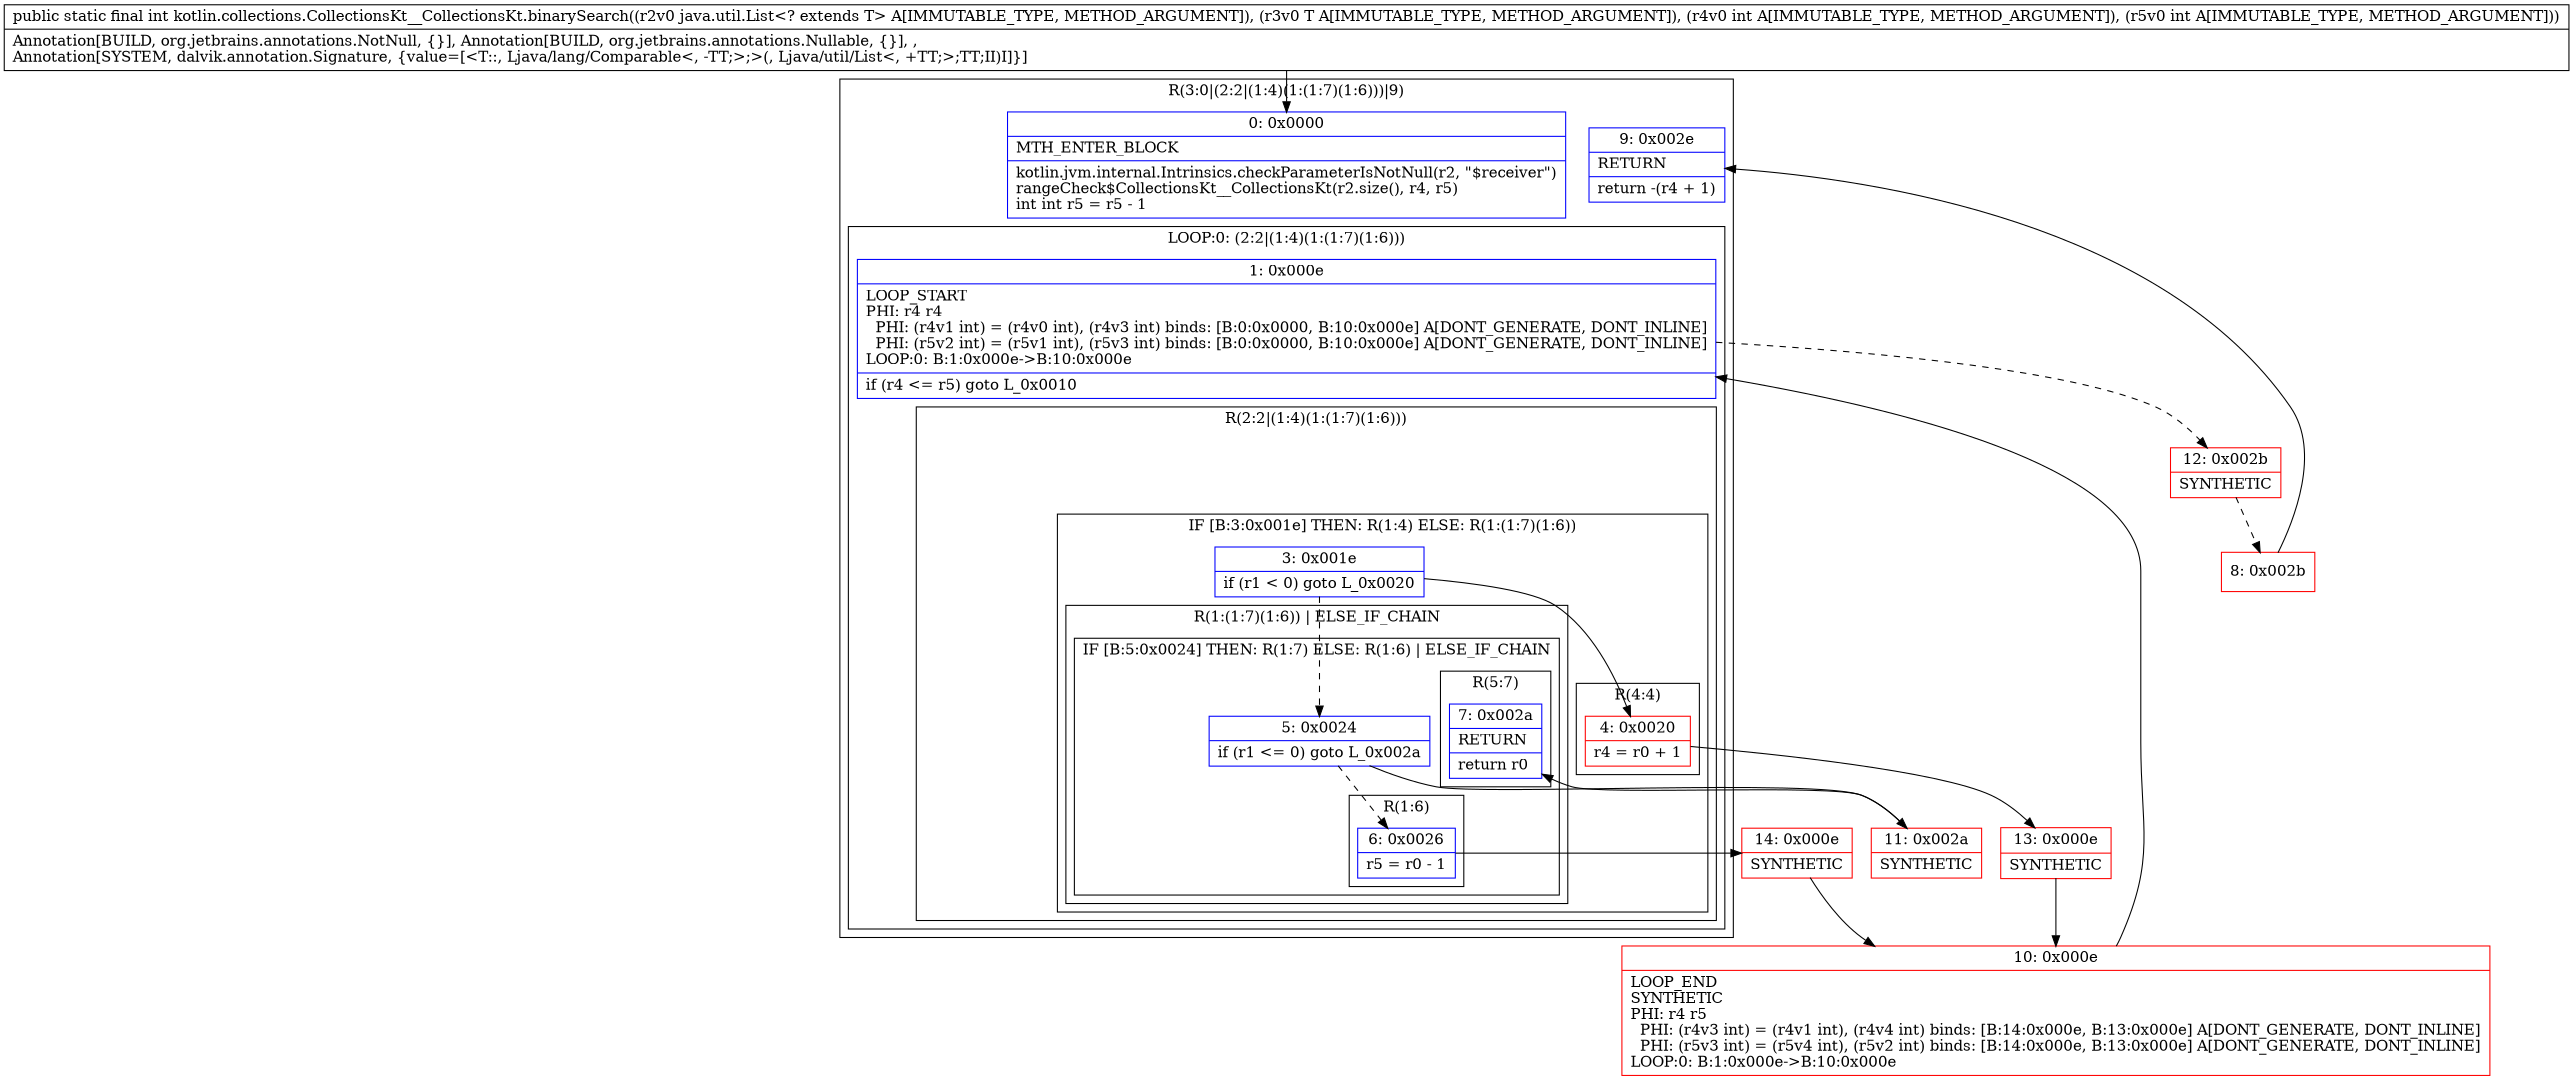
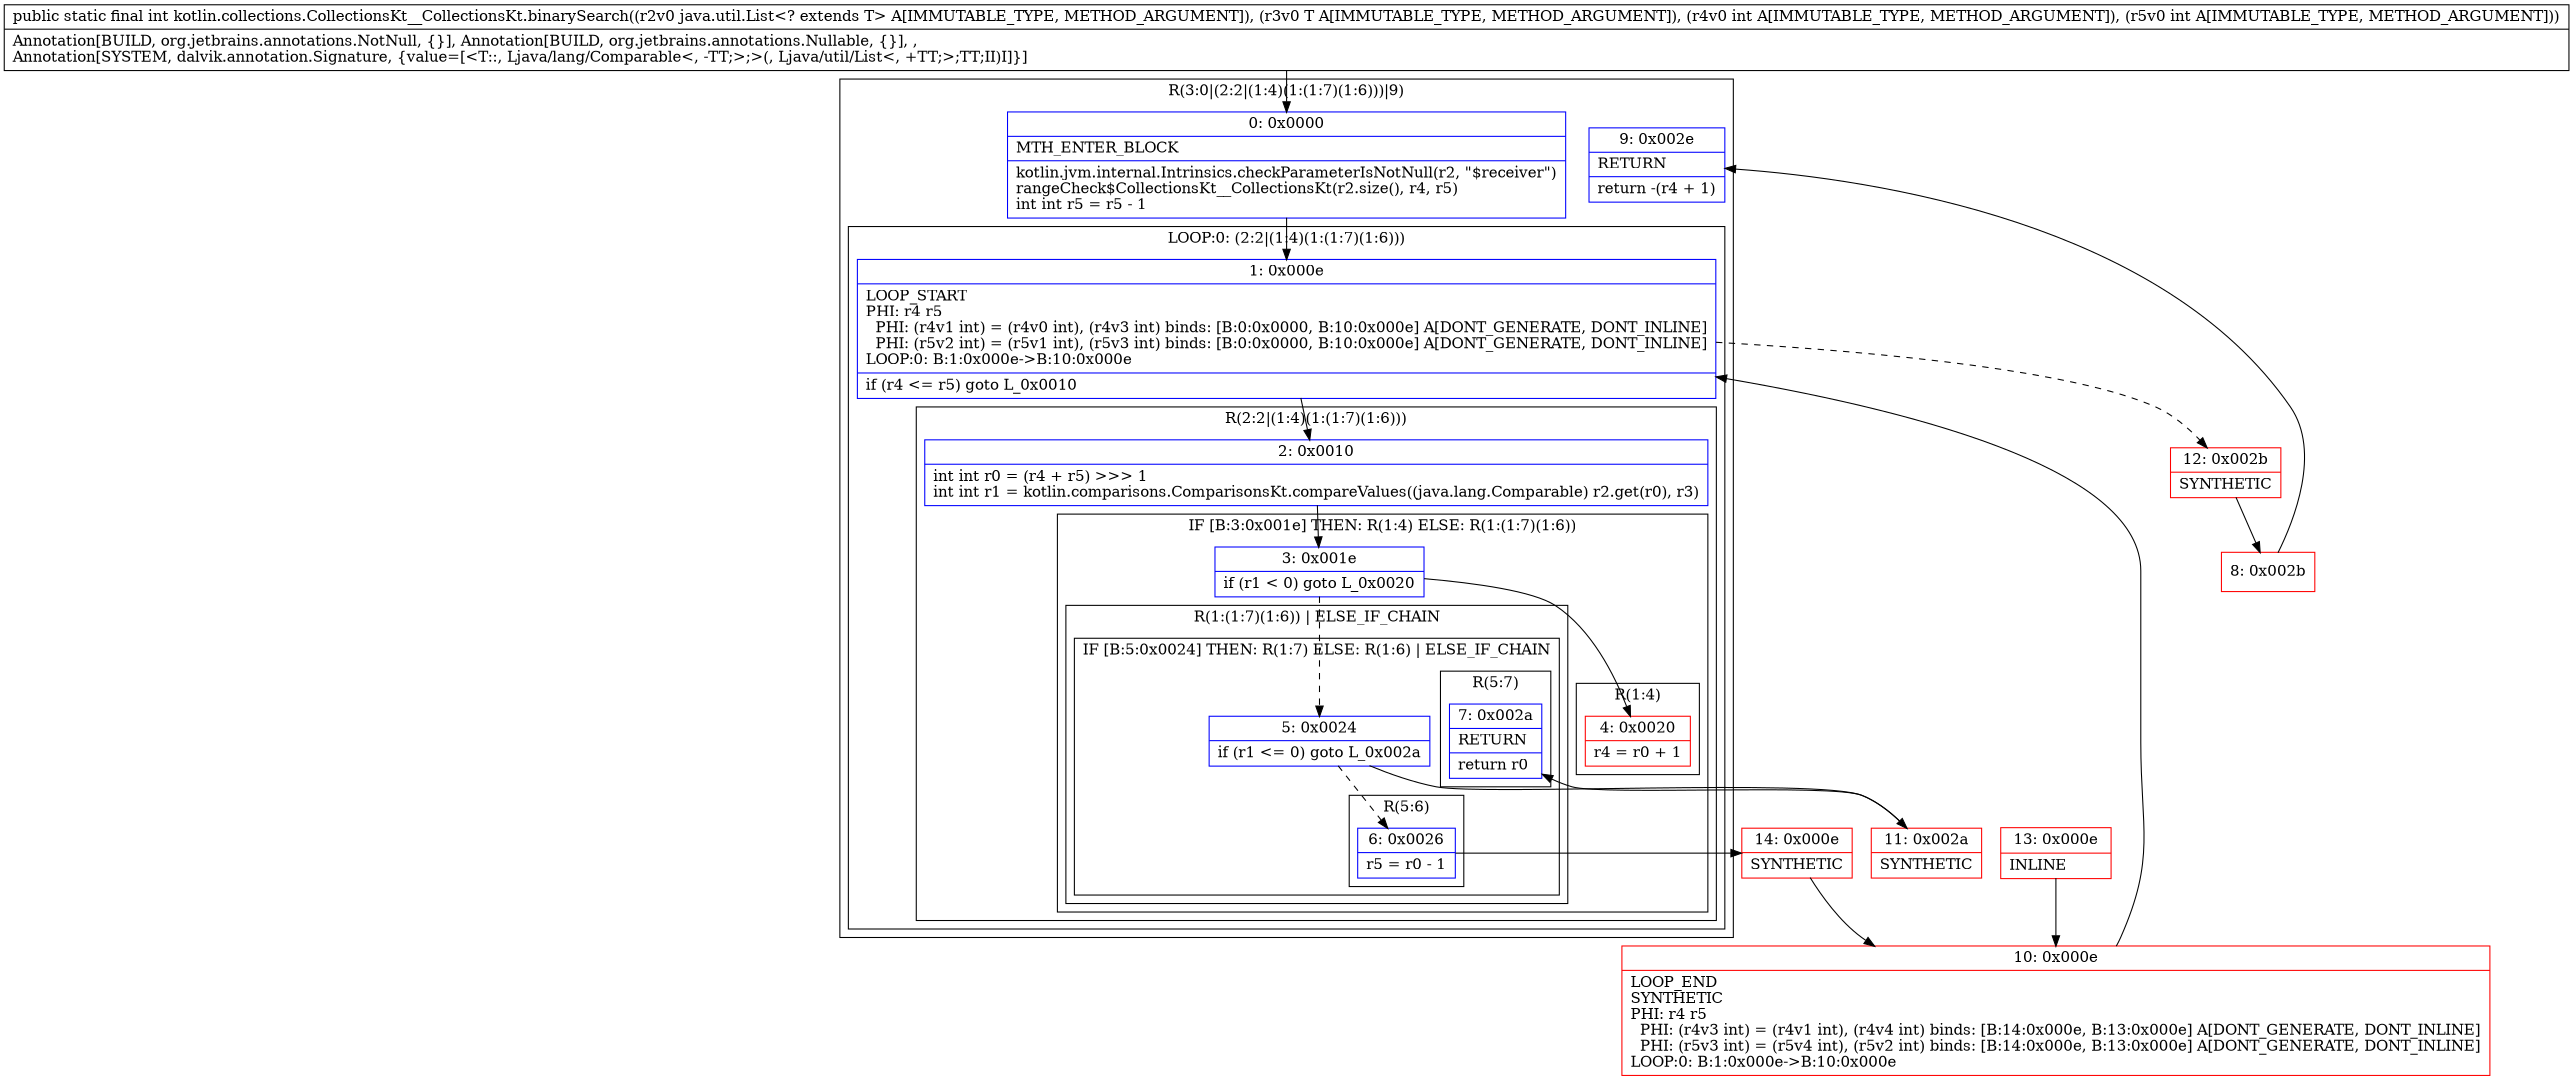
none -> (1287, 233)
(907, 312) -> (907, 312)
none -> (1316, 473)
(2246, 520) -> (2246, 520)
(1638, 696) -> (1638, 696)
(1864, 766) -> none
(1407, 808) -> (1407, 808)
(2056, 865) -> (2038, 865)
